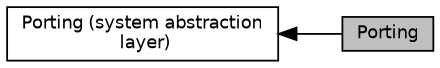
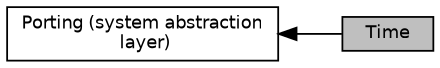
(388, 34) -> (388, 34)
